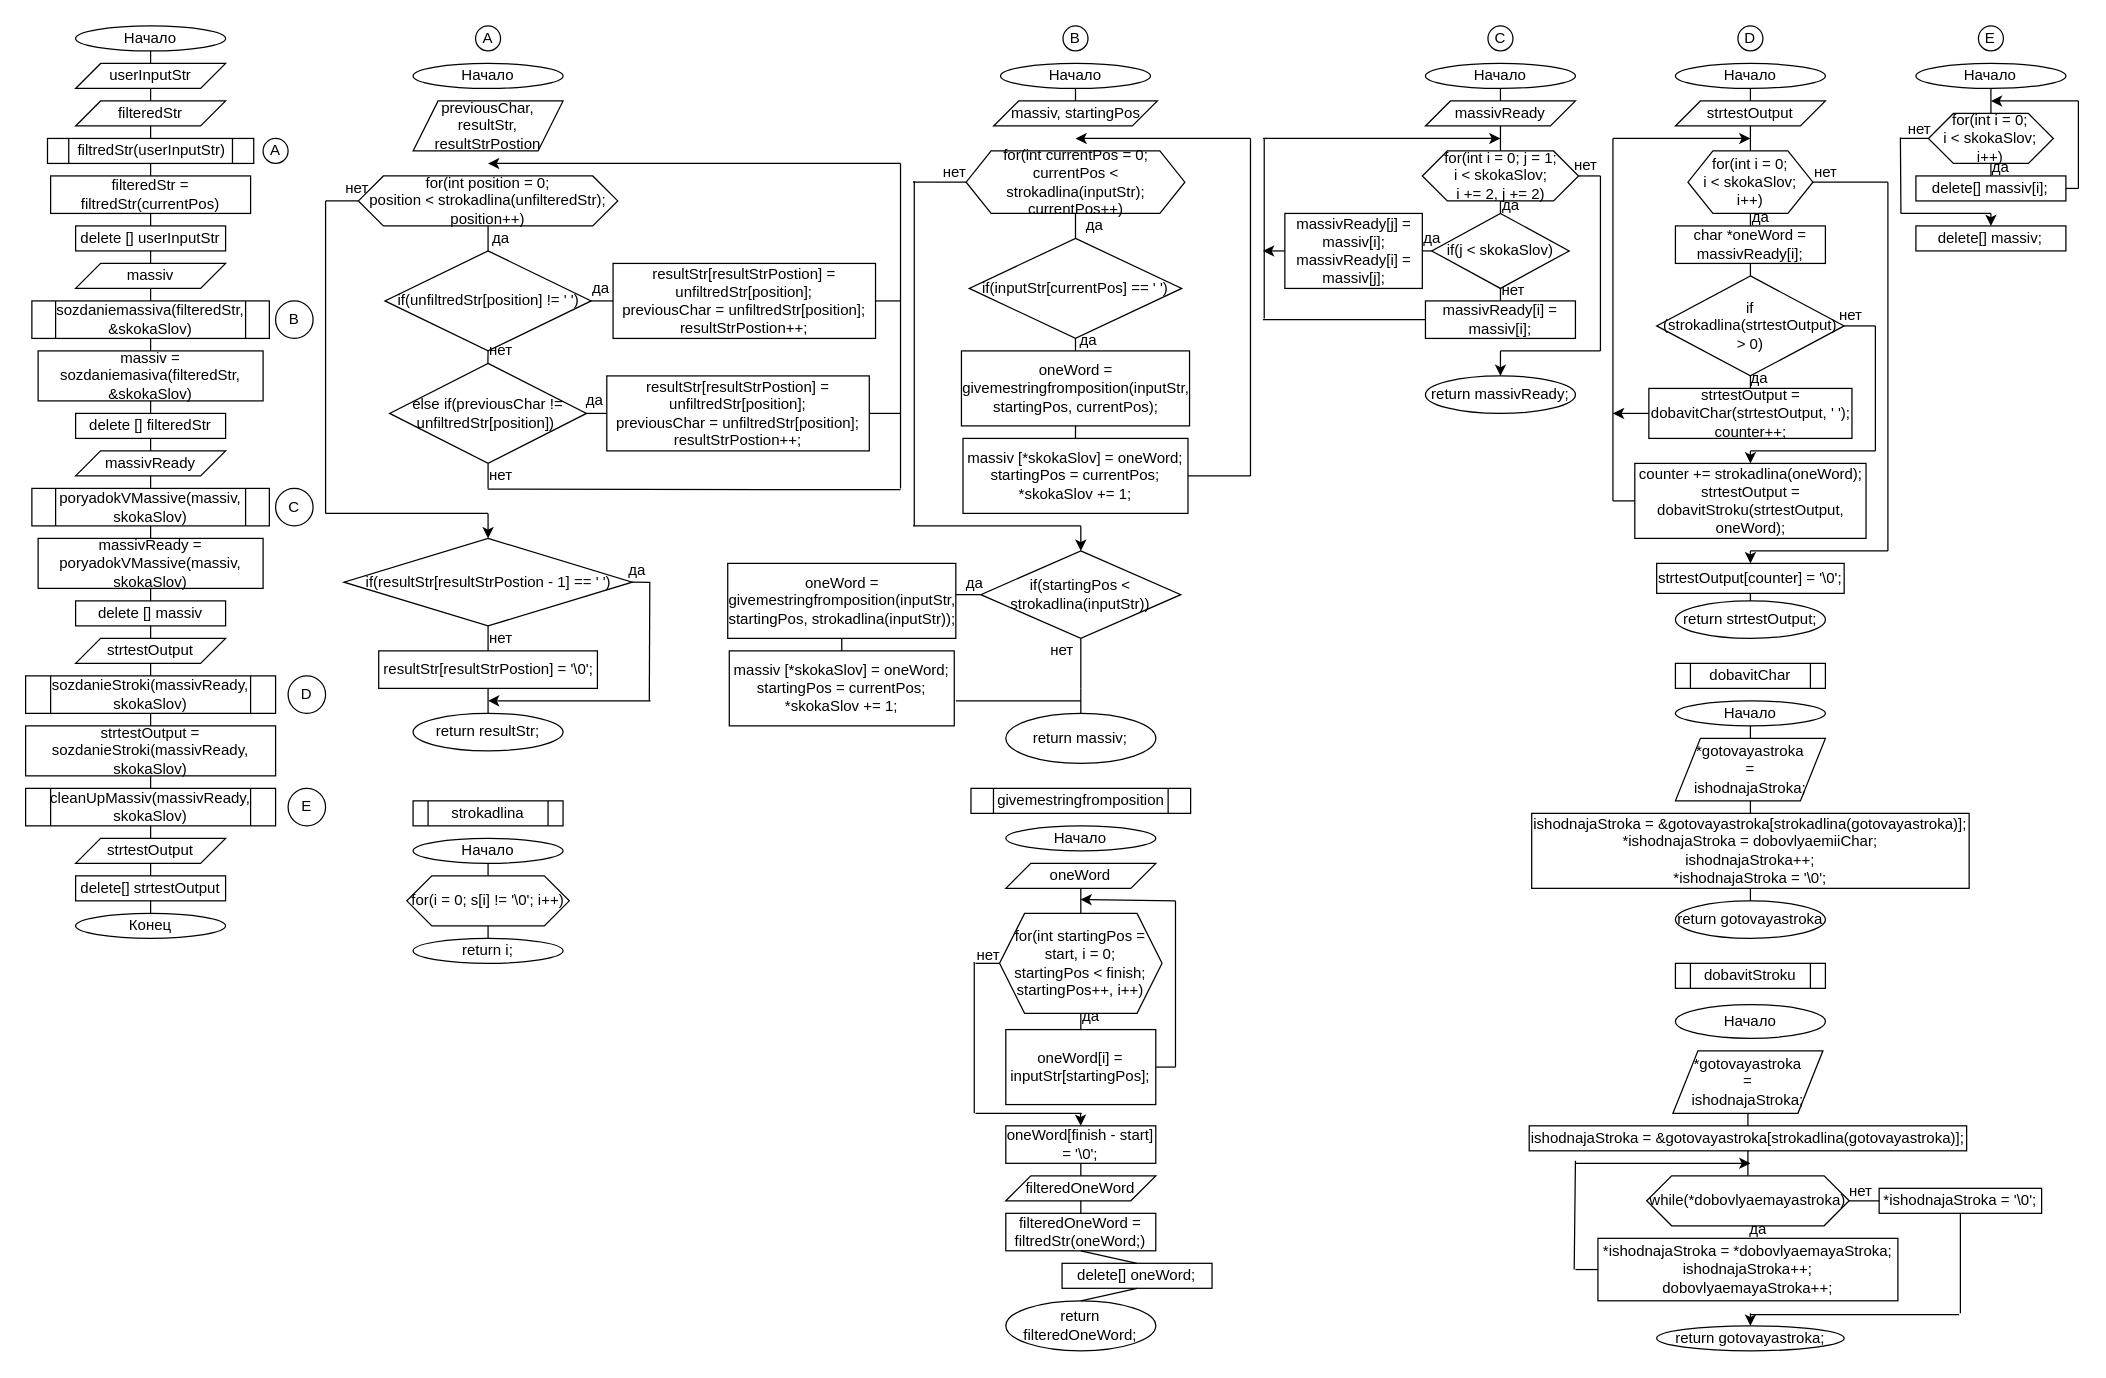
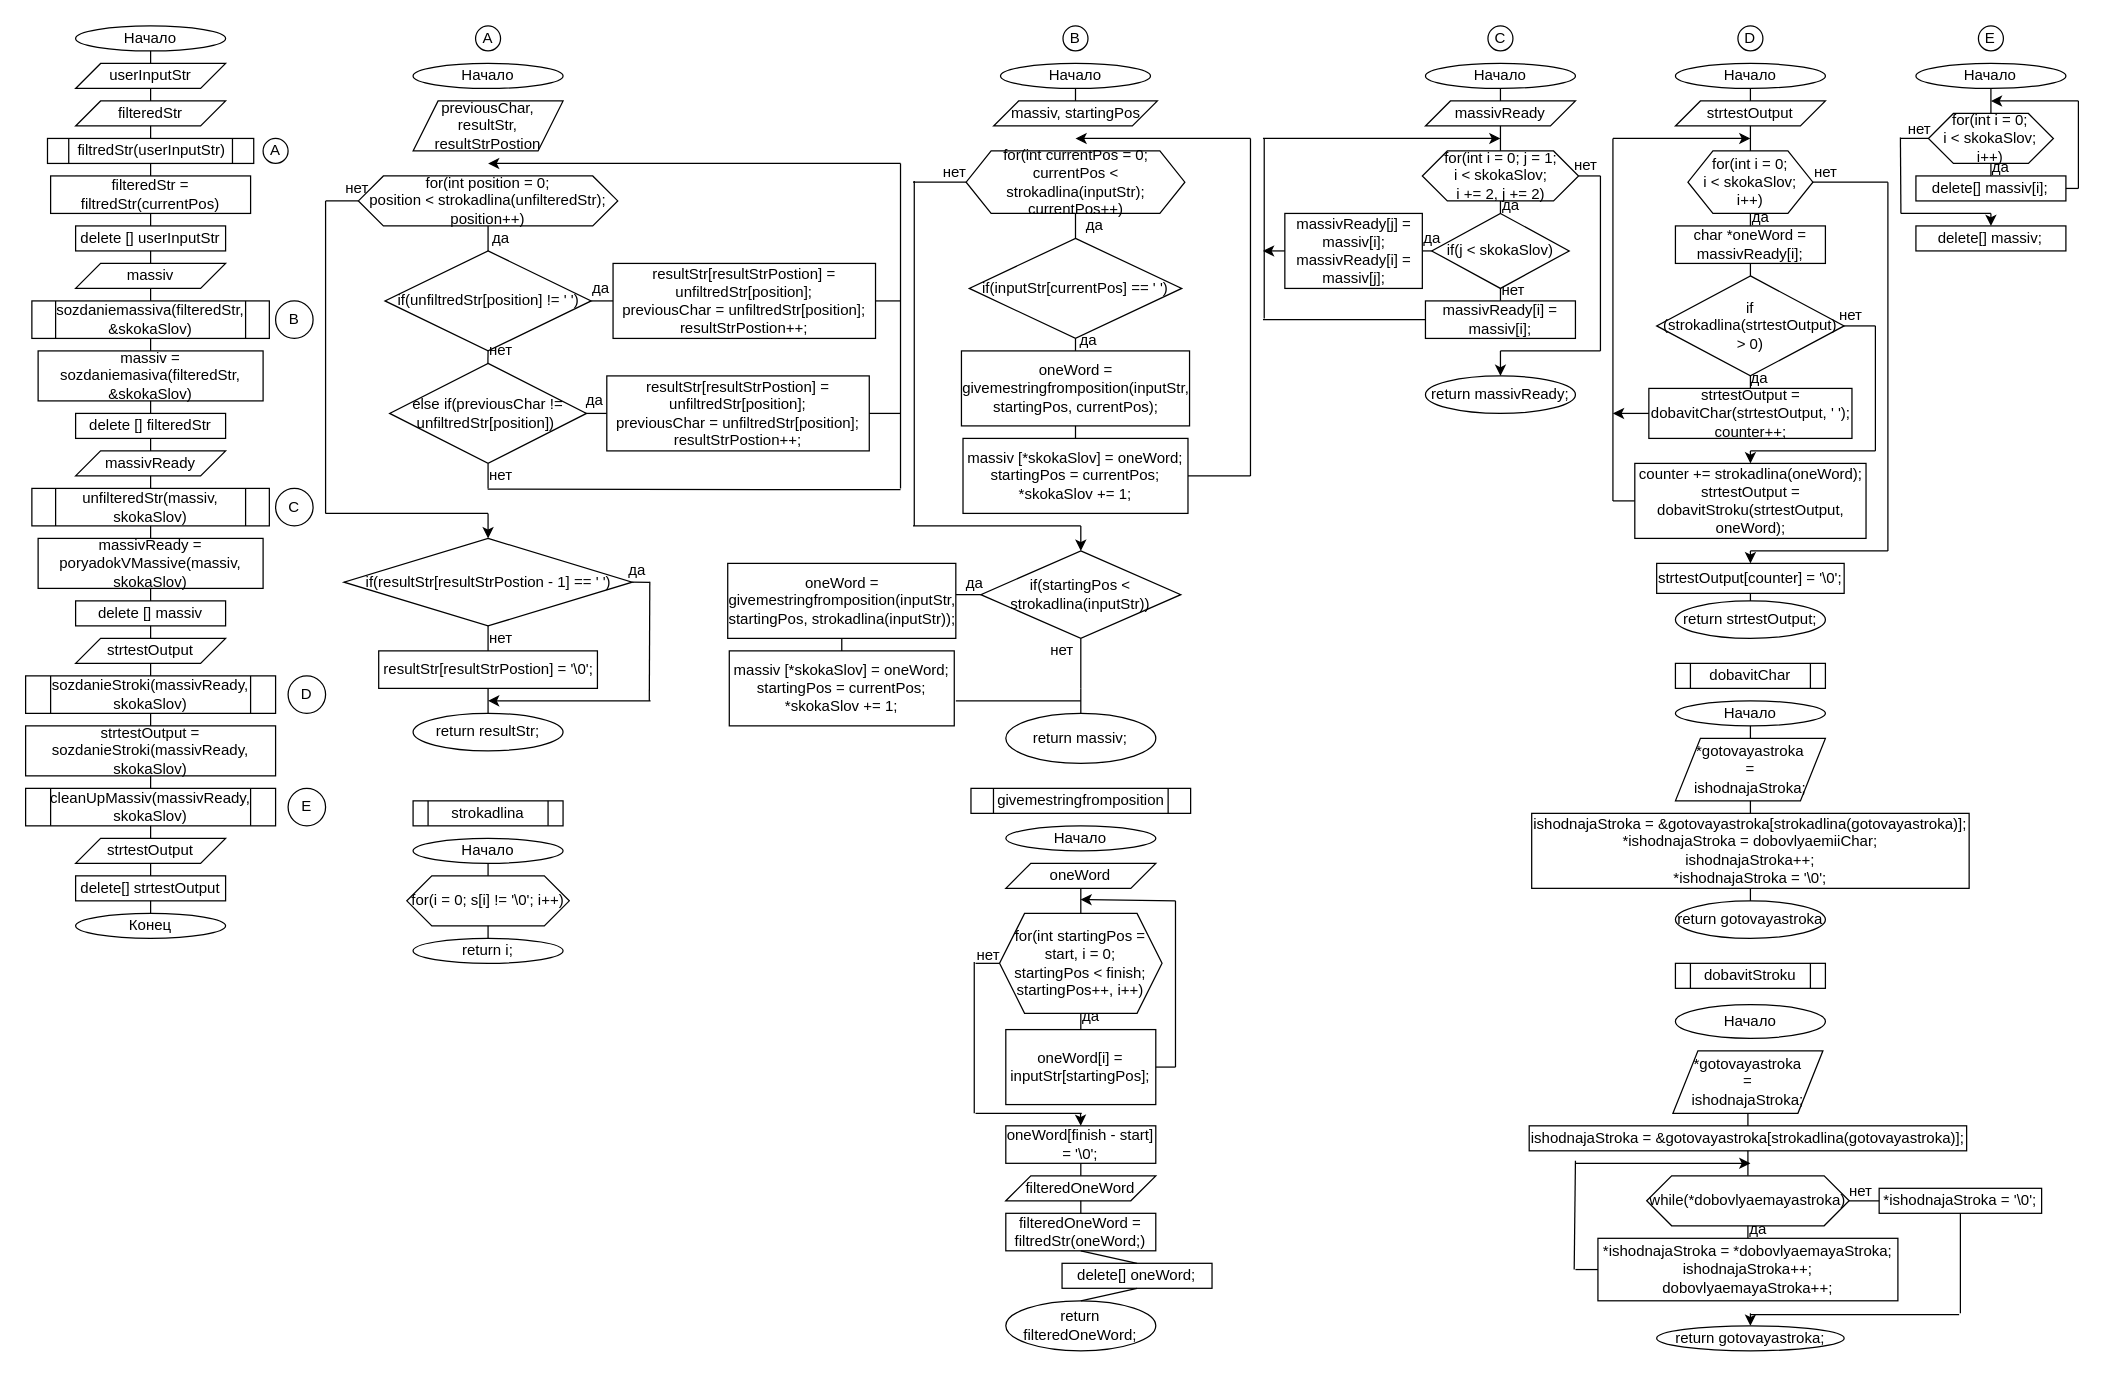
(151, 507) -> (151, 507)
none -> (1748, 1232)
